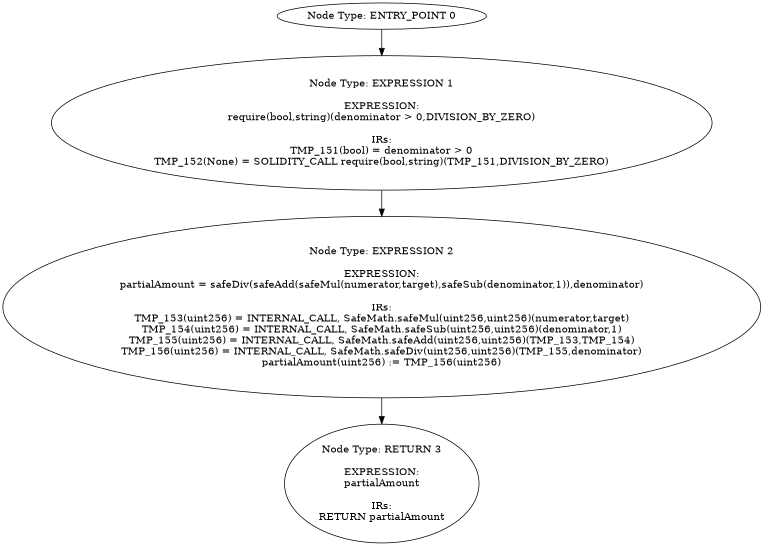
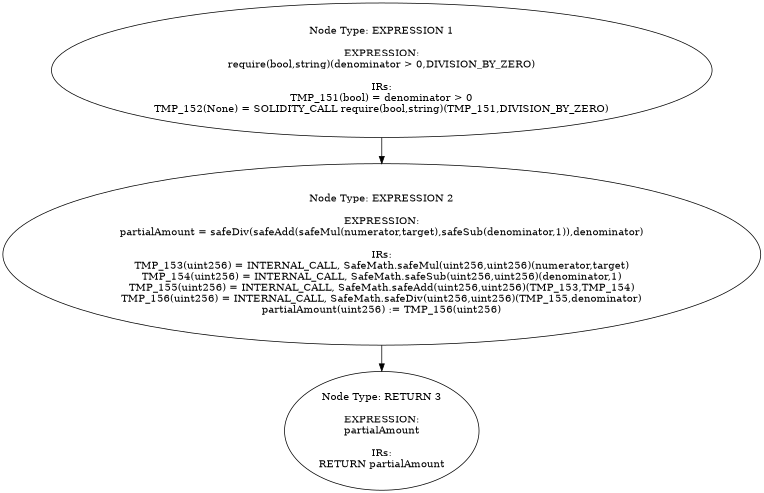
(382, 16) -> none
